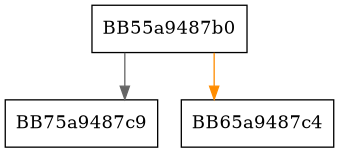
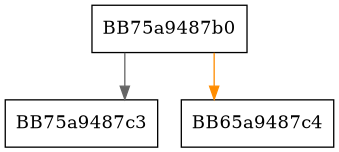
(169, 29) -> (169, 29)
(81, 124) -> (81, 124)
